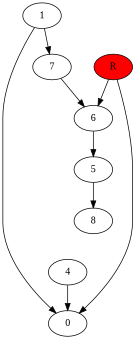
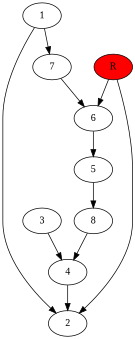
none -> (42, 221)
none -> (82, 243)
(68, 323) -> (68, 323)
